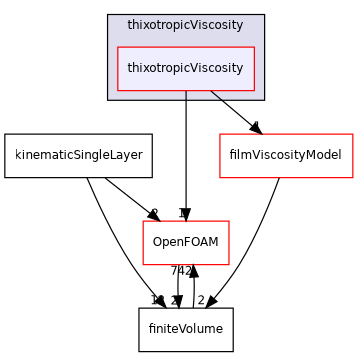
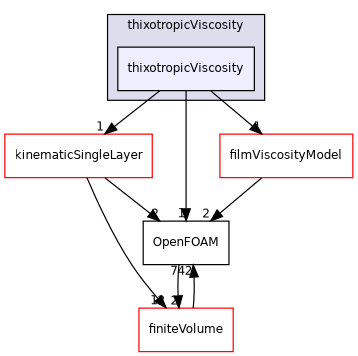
(186, 69) -> (186, 69)
none -> (137, 109)
(79, 156) -> (79, 156)
(252, 241) -> (241, 195)
(186, 243) -> (186, 243)
(186, 330) -> (186, 330)
